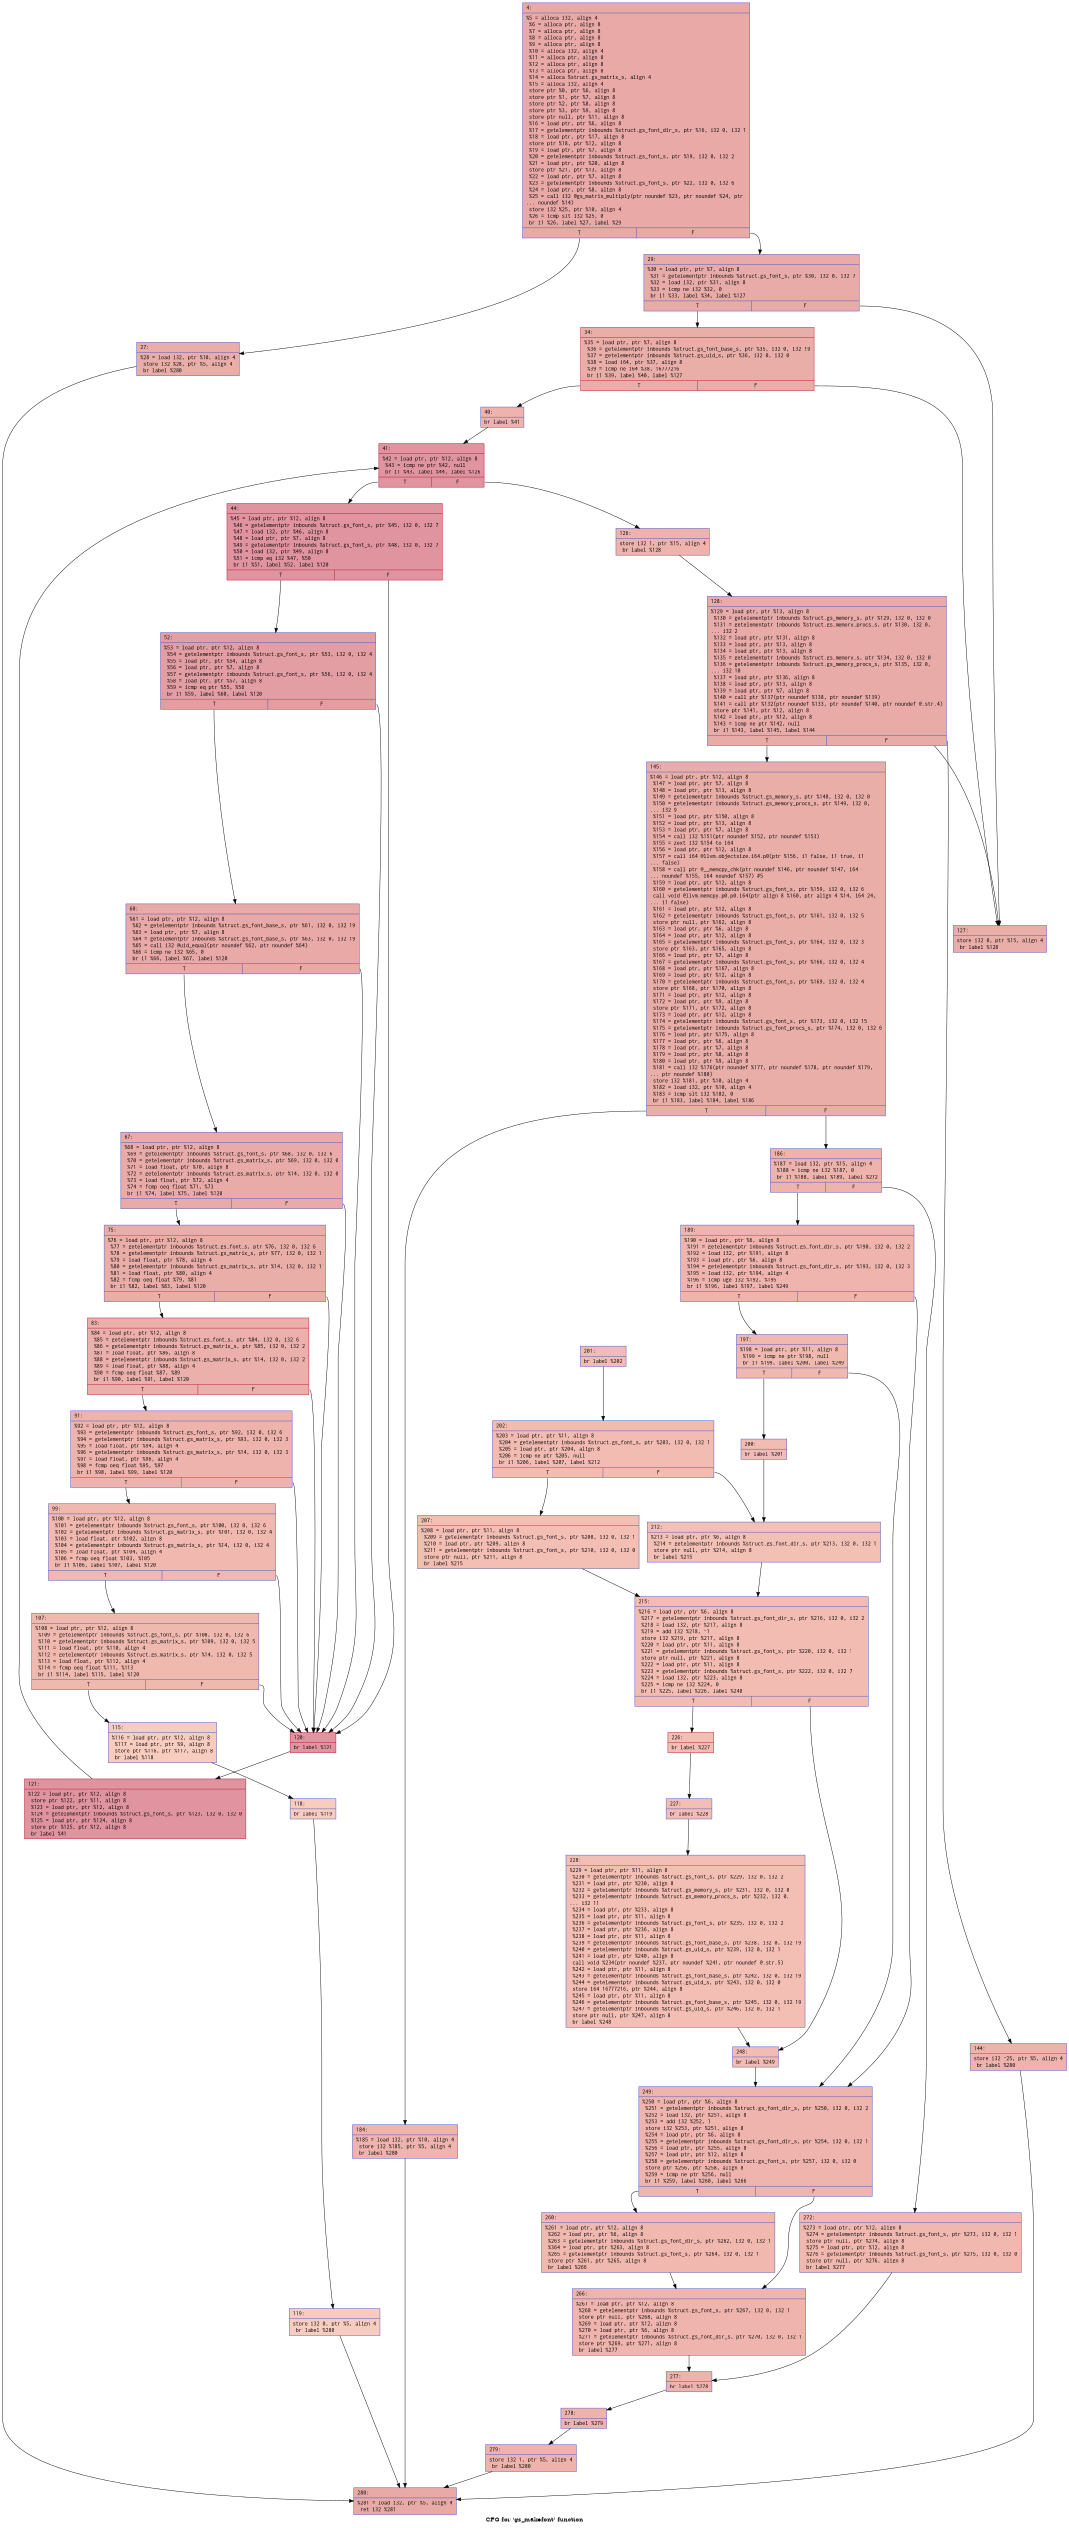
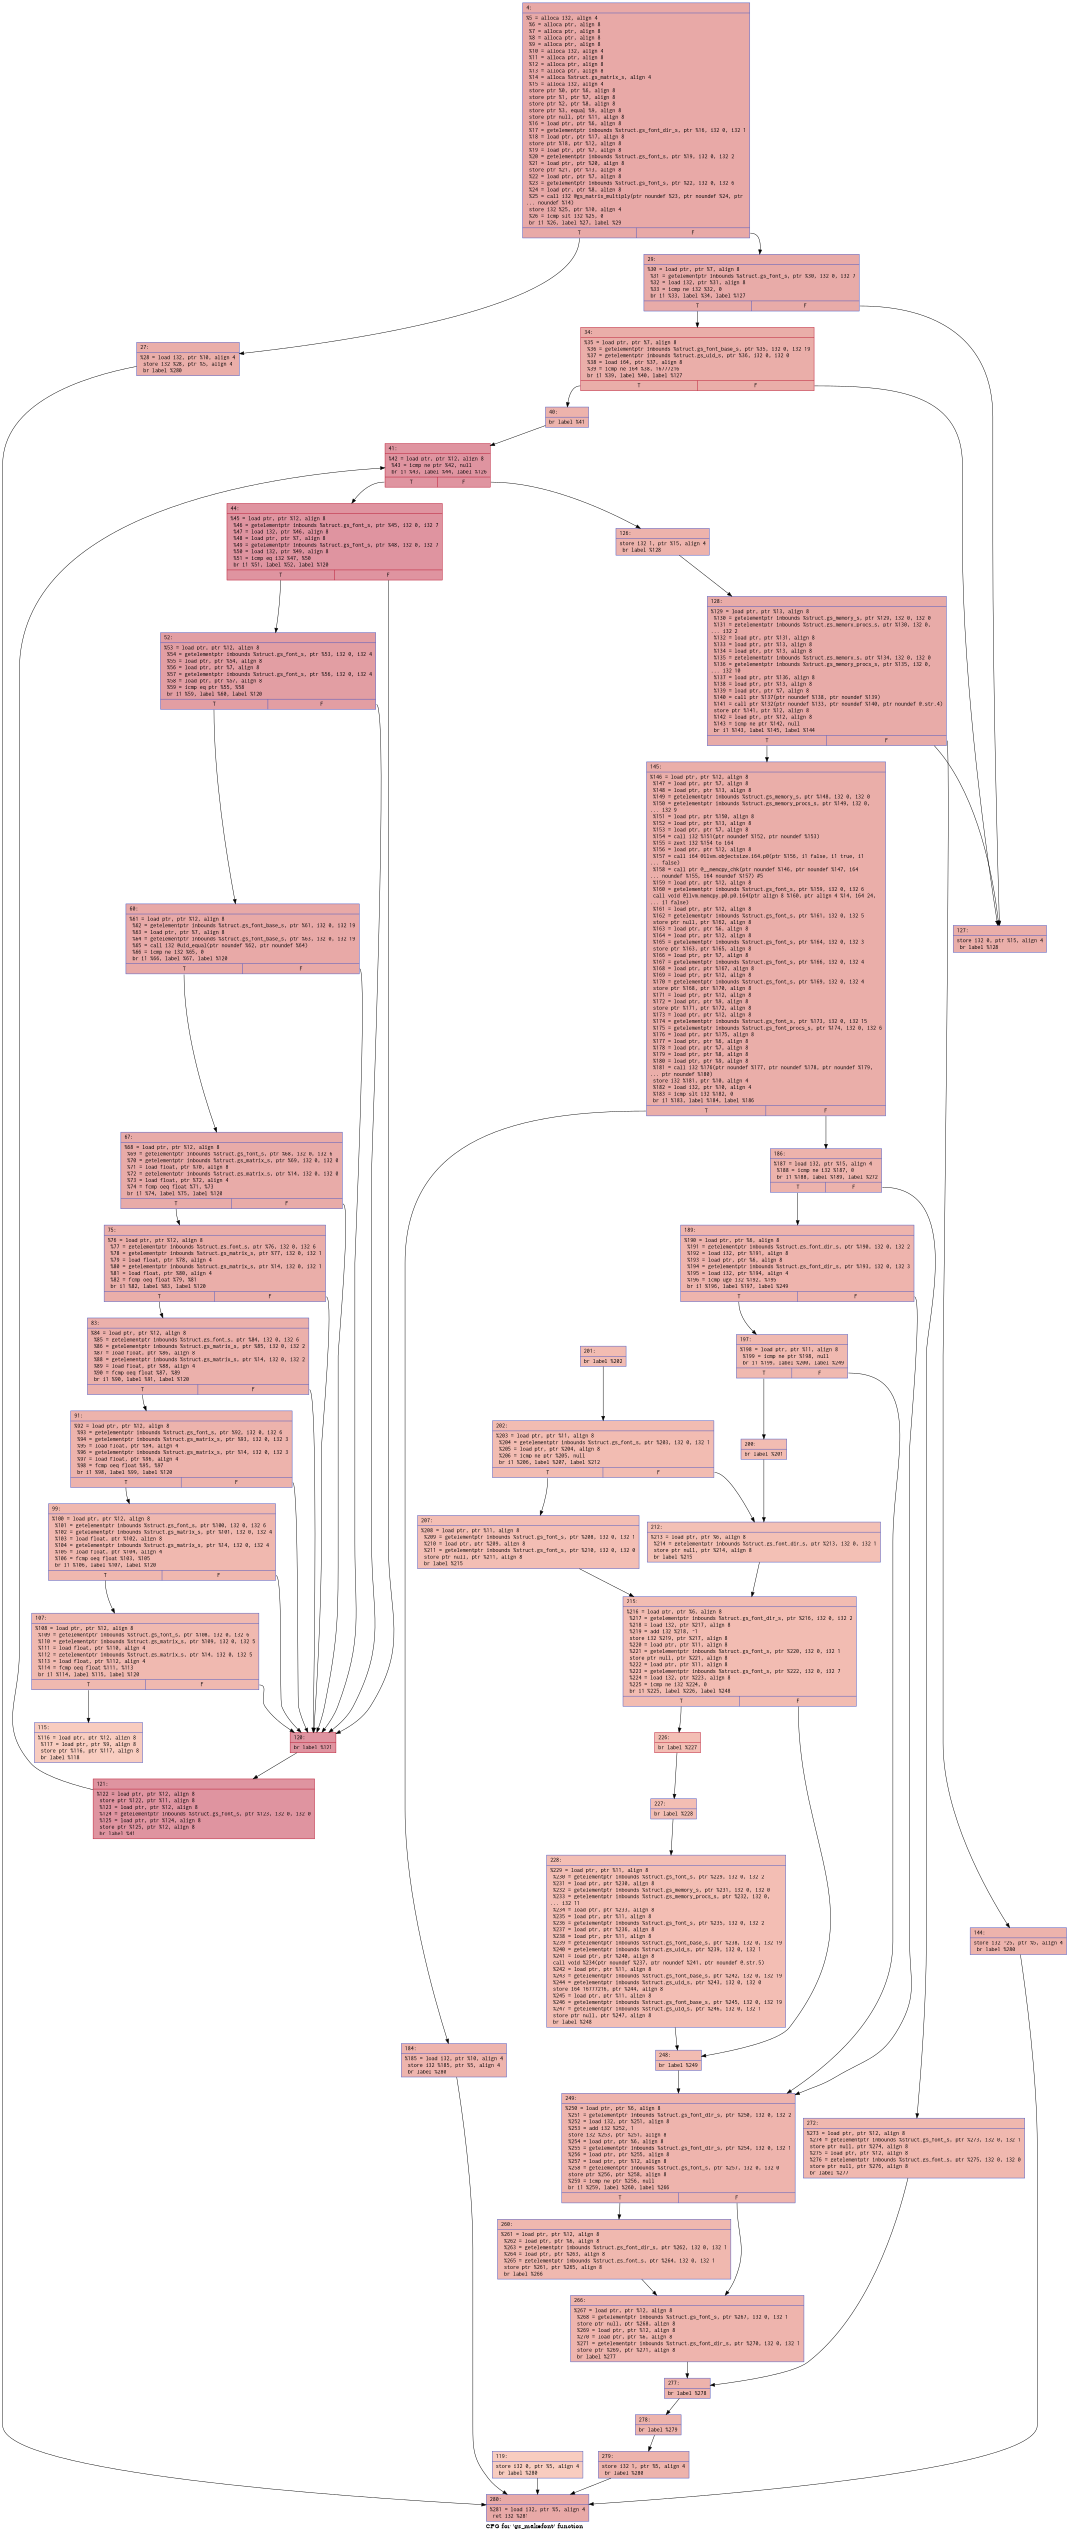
(571, 110) -> (574, 110)
(198, 1356) -> (198, 1356)
(313, 1809) -> none
(597, 2247) -> (553, 2254)
